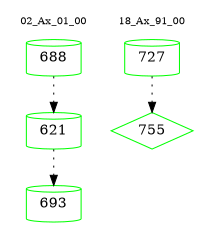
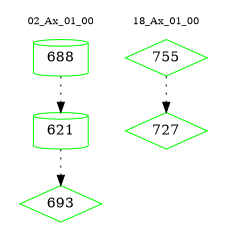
(152, 22) -> (166, 22)
(152, 58) -> (166, 131)
(152, 89) -> (166, 89)
(54, 204) -> (61, 204)
